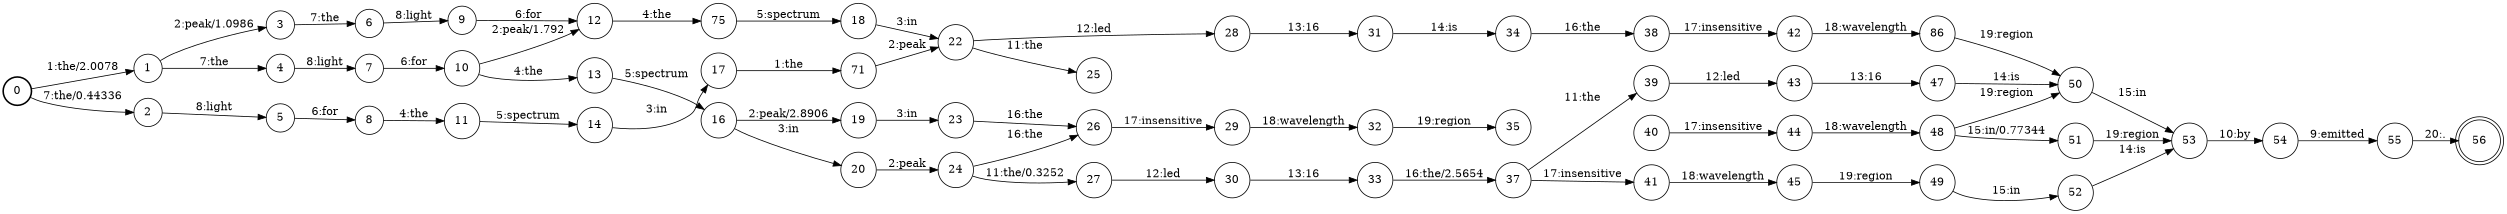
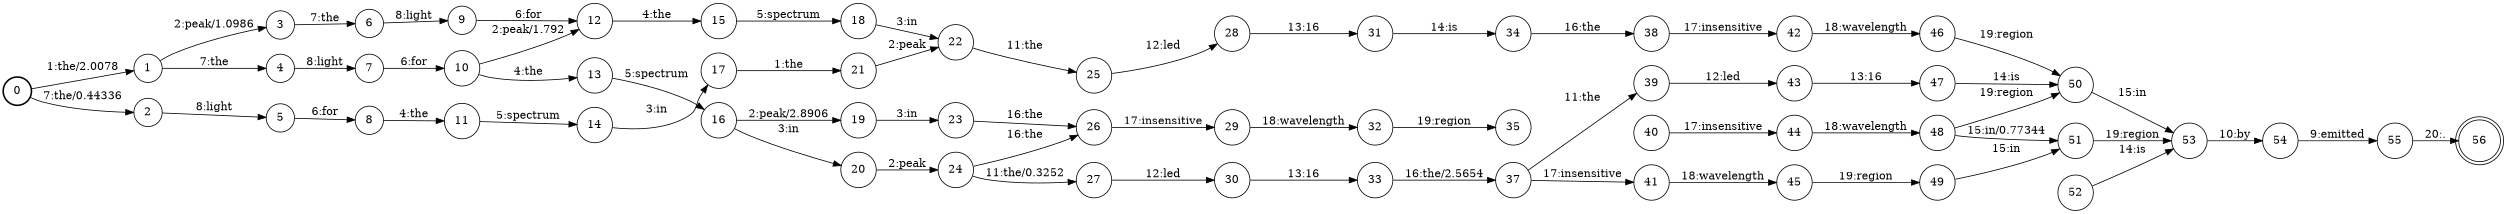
(719, 21) -> (719, 21)
(1937, 34) -> (1937, 34)
(1090, 36) -> (1162, 64)
(859, 71) -> (859, 71)
(2001, 201) -> (2004, 168)
